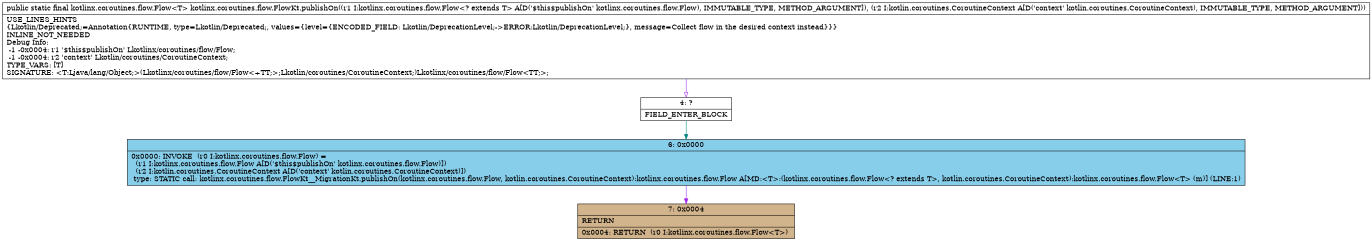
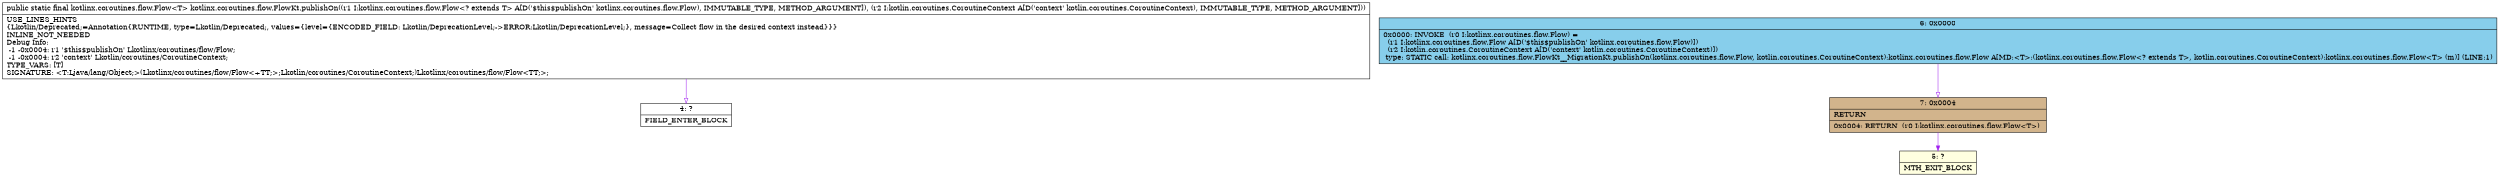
(686, 128) -> none
none -> (1938, 163)
(686, 192) -> (1938, 78)
